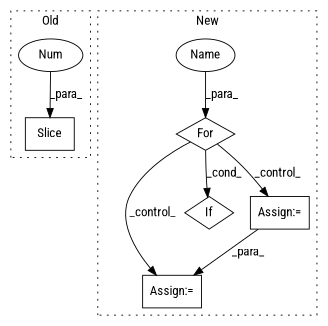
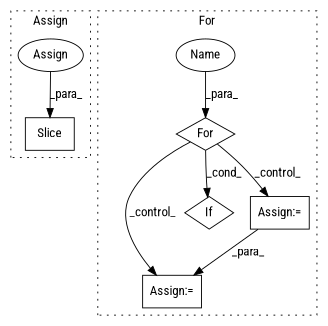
(51, 21) -> (51, 21)
(207, 21) -> (207, 21)
(51, 55) -> (51, 55)
